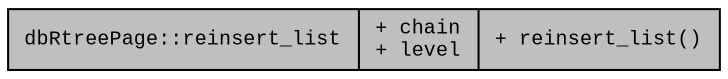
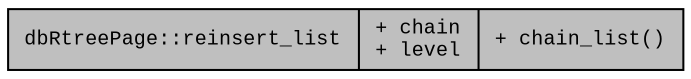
(599, 39) -> (581, 39)
